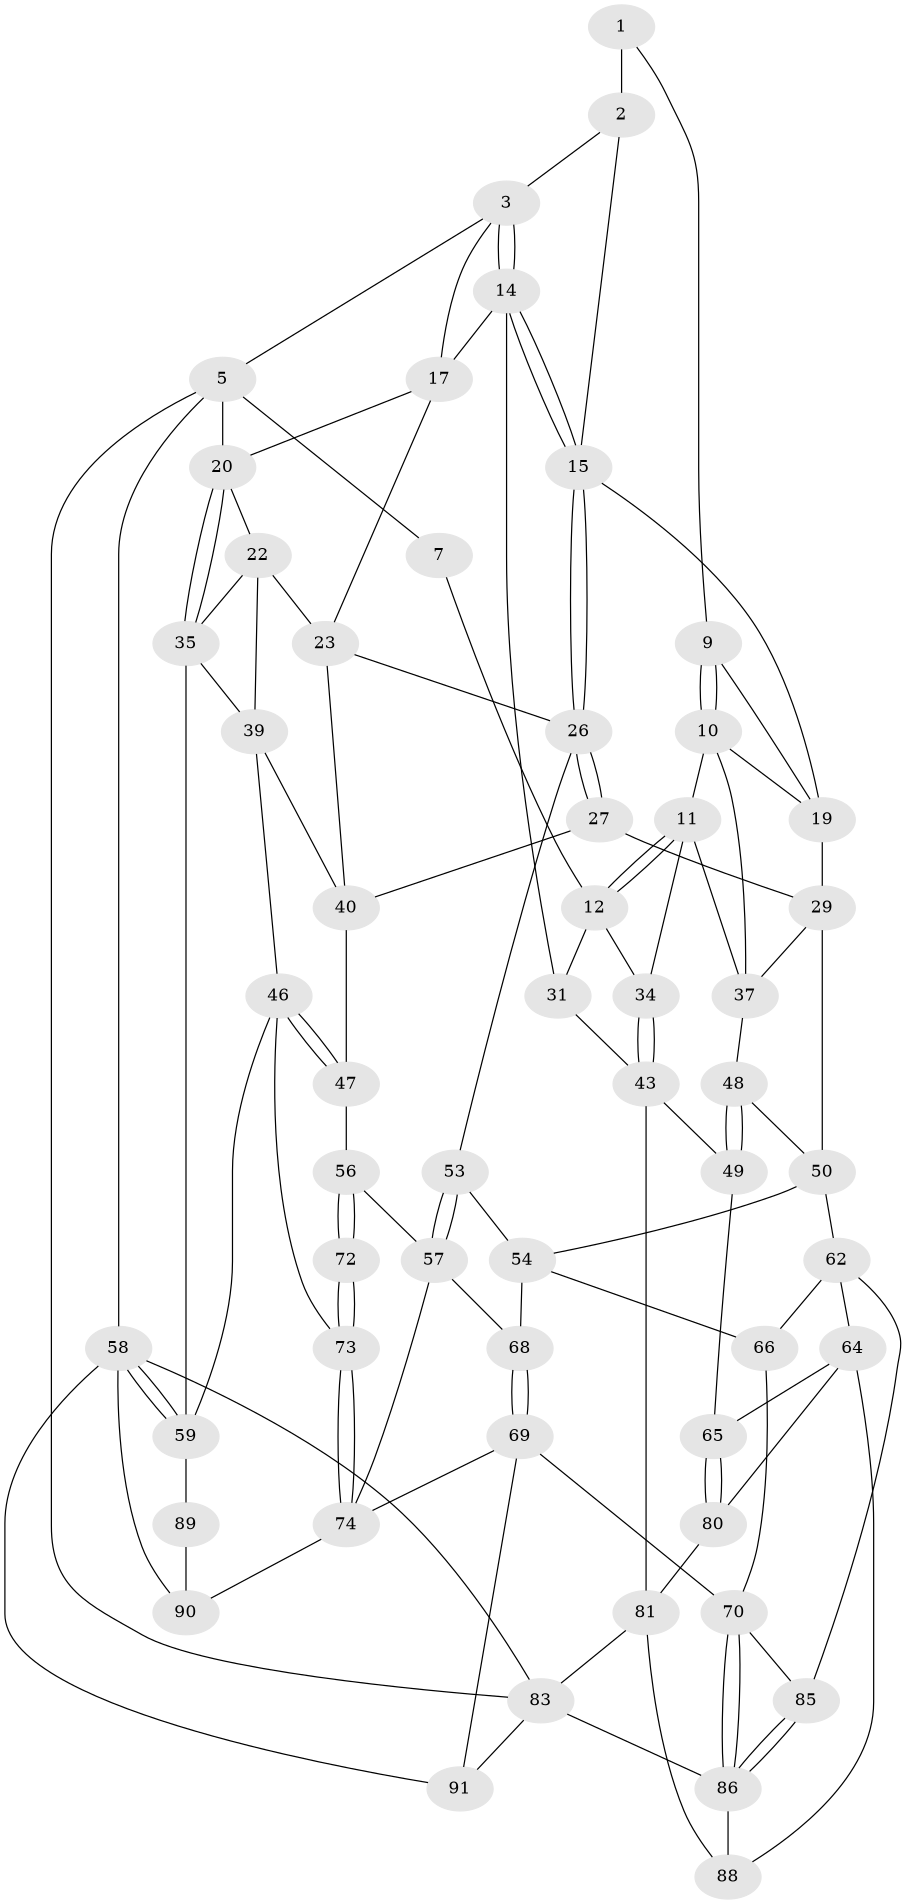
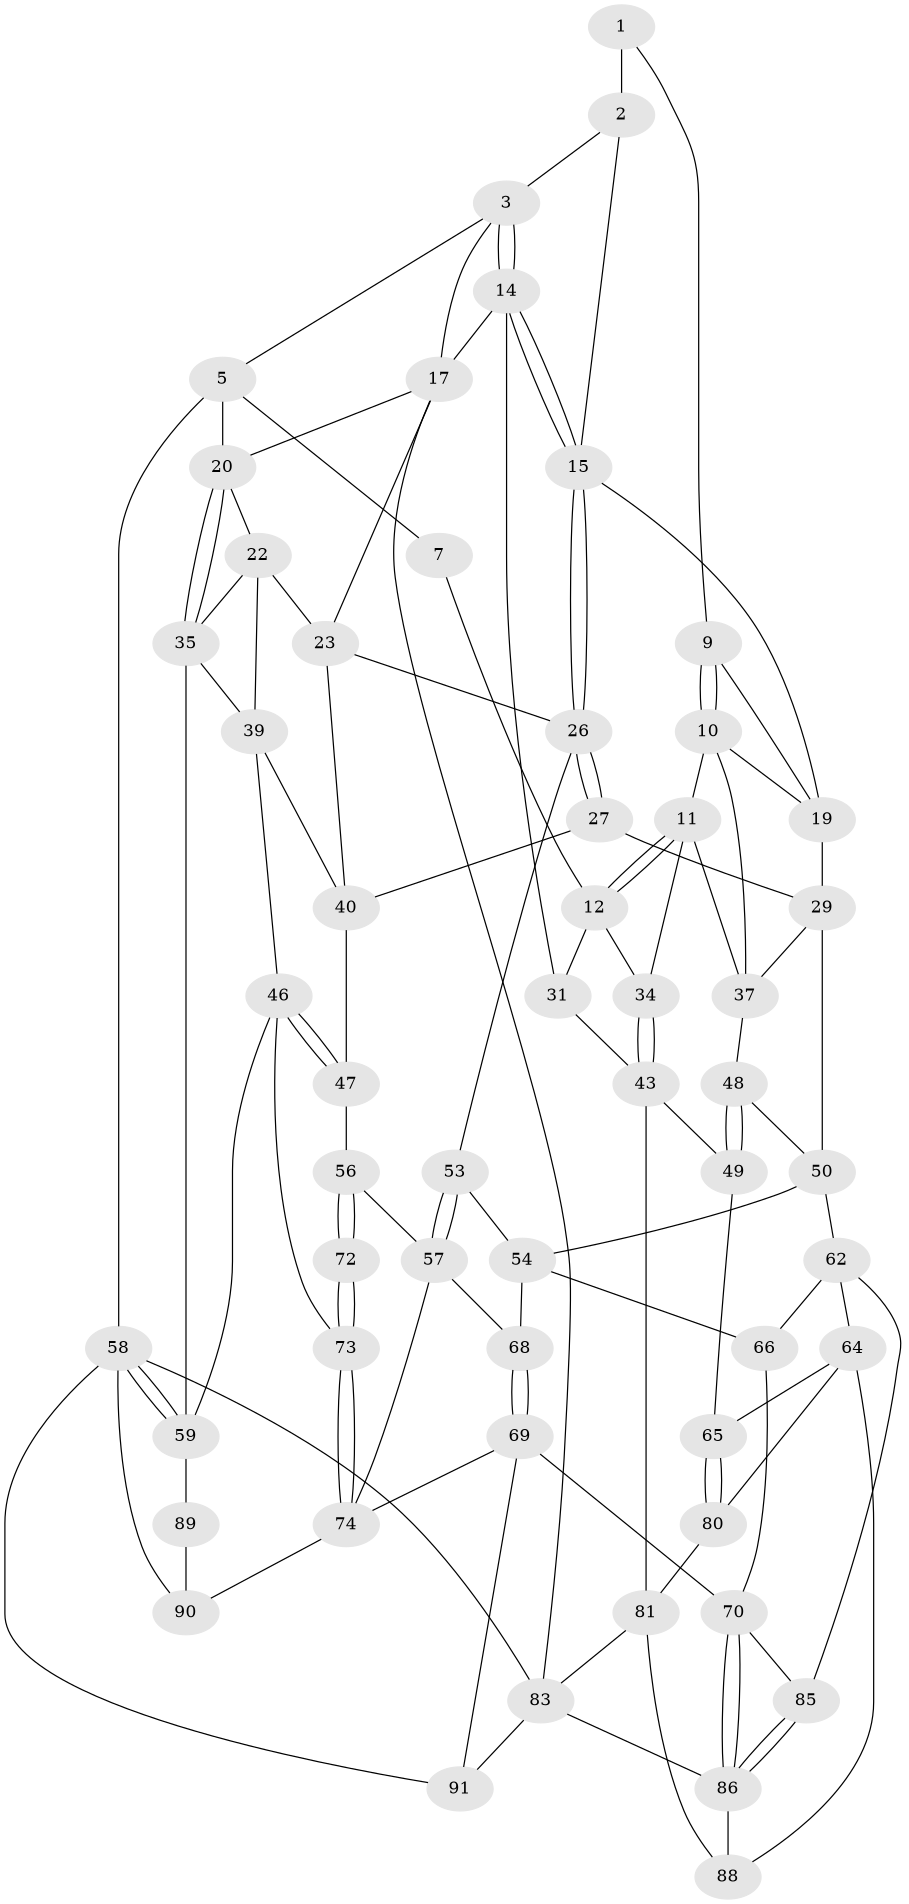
(51, 1188) -> (517, 1033)
